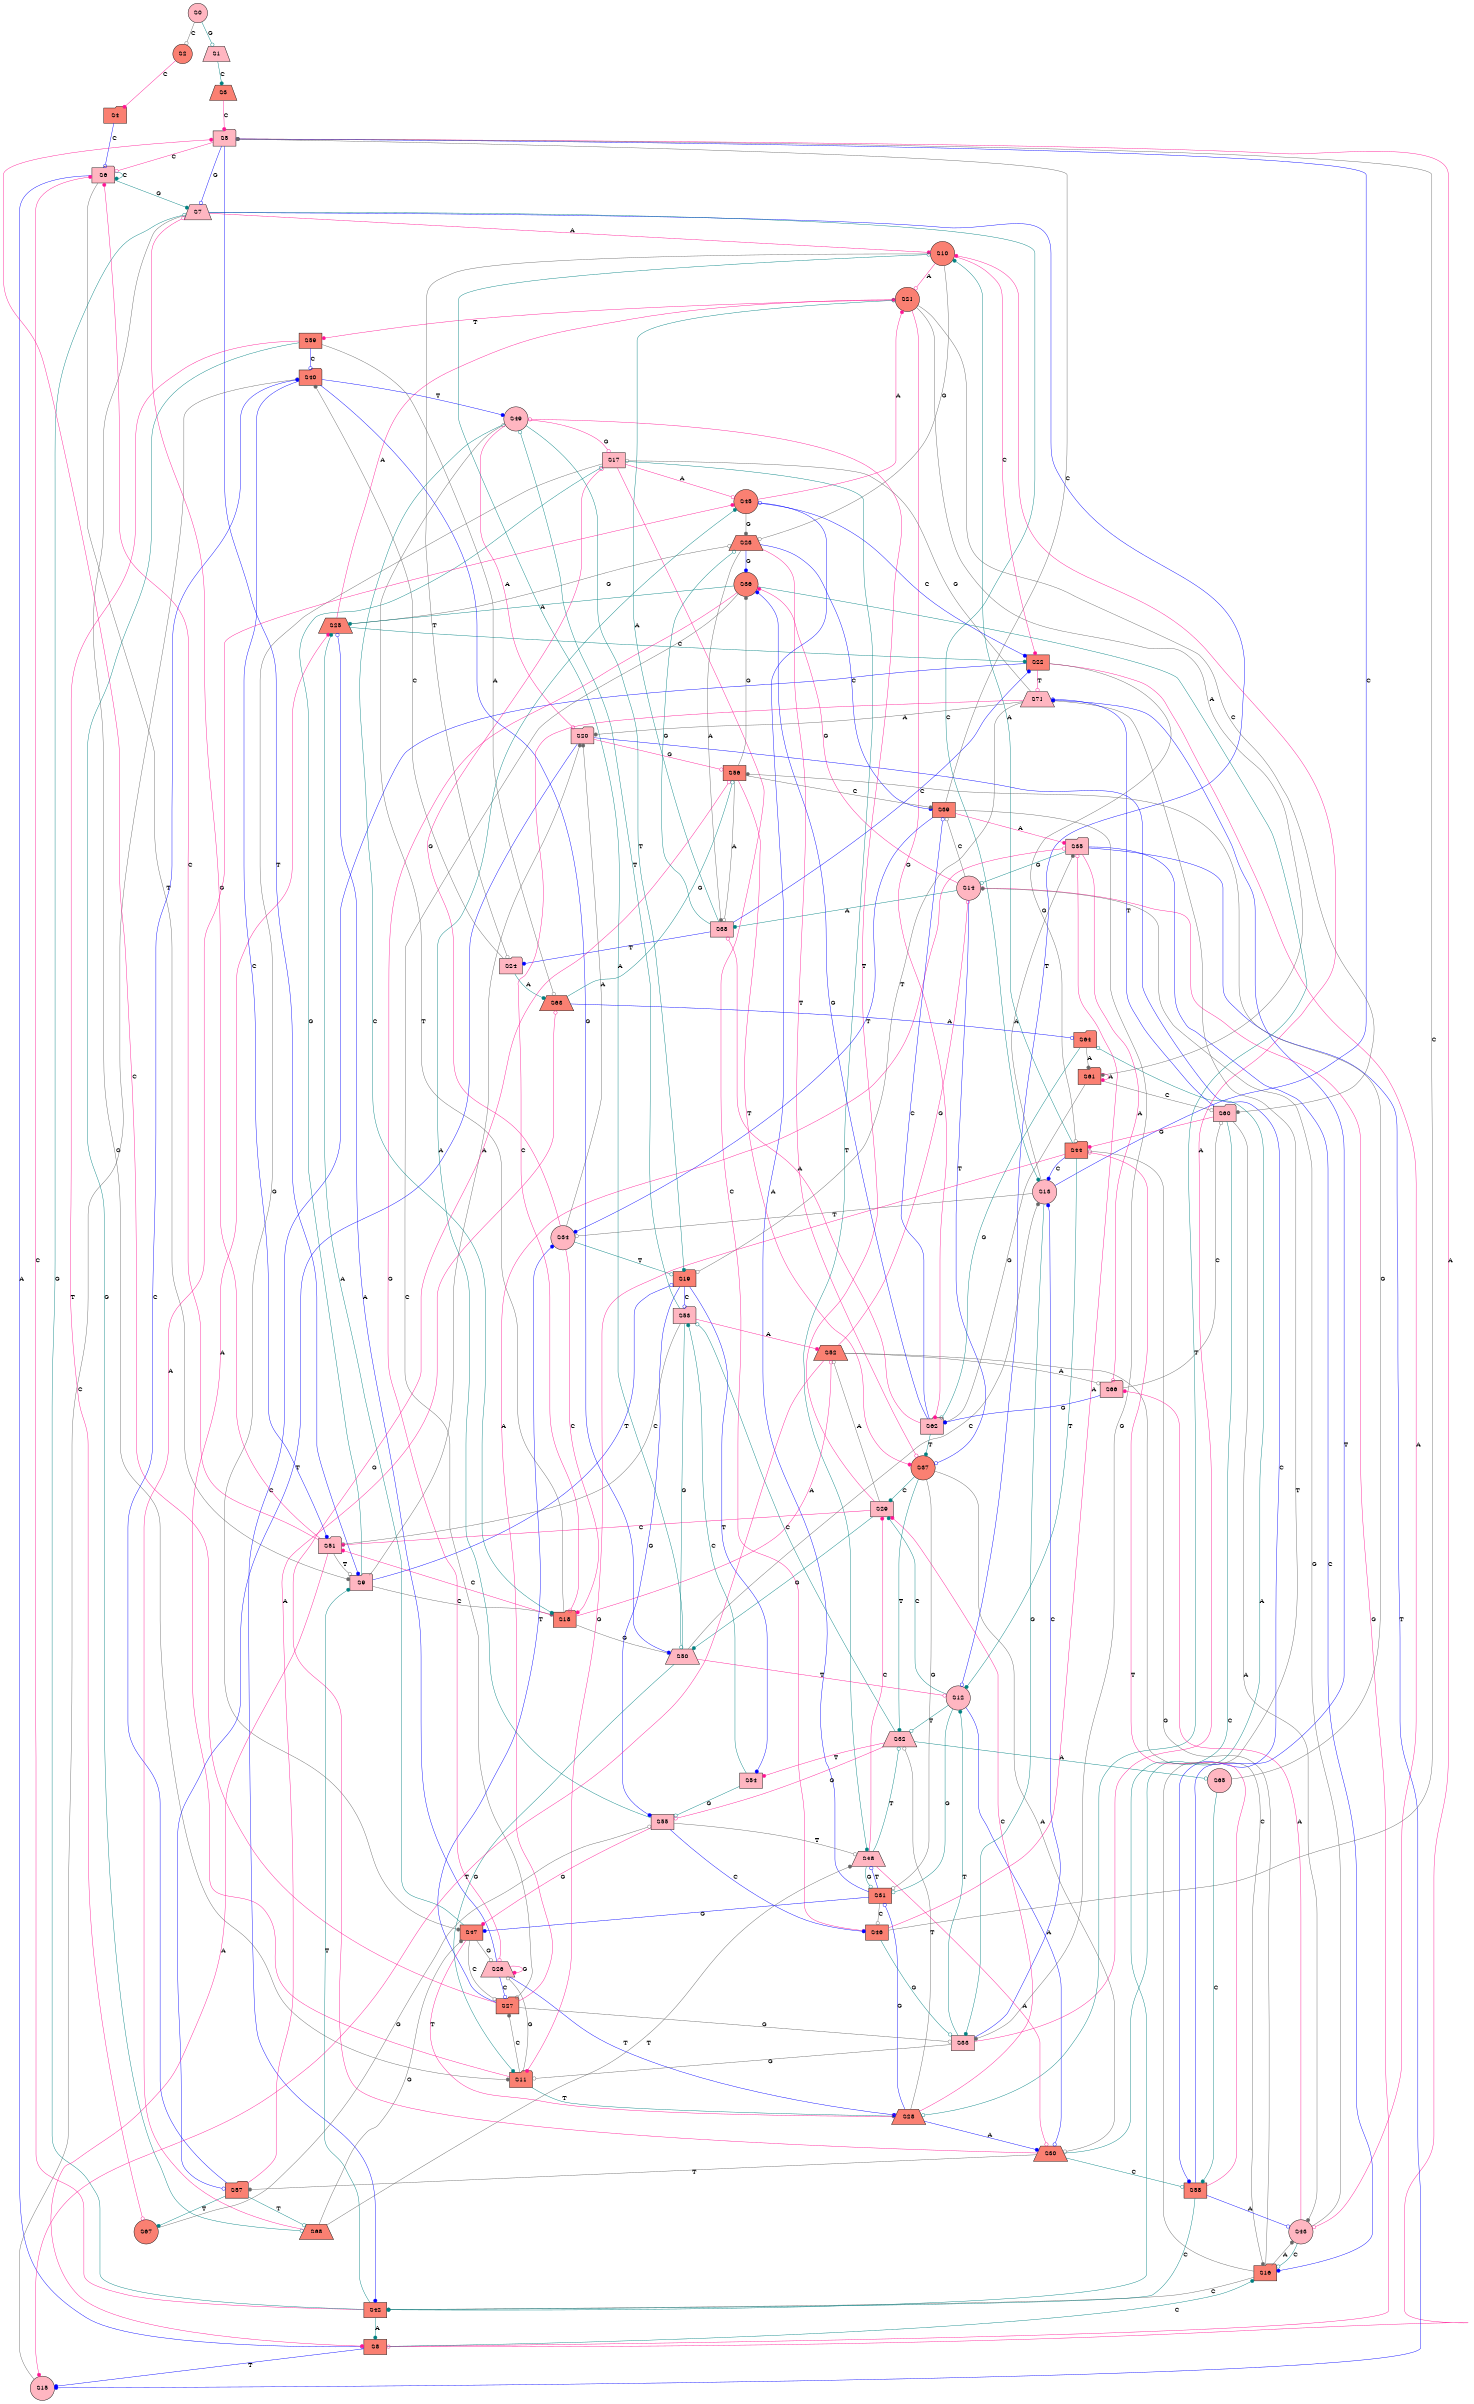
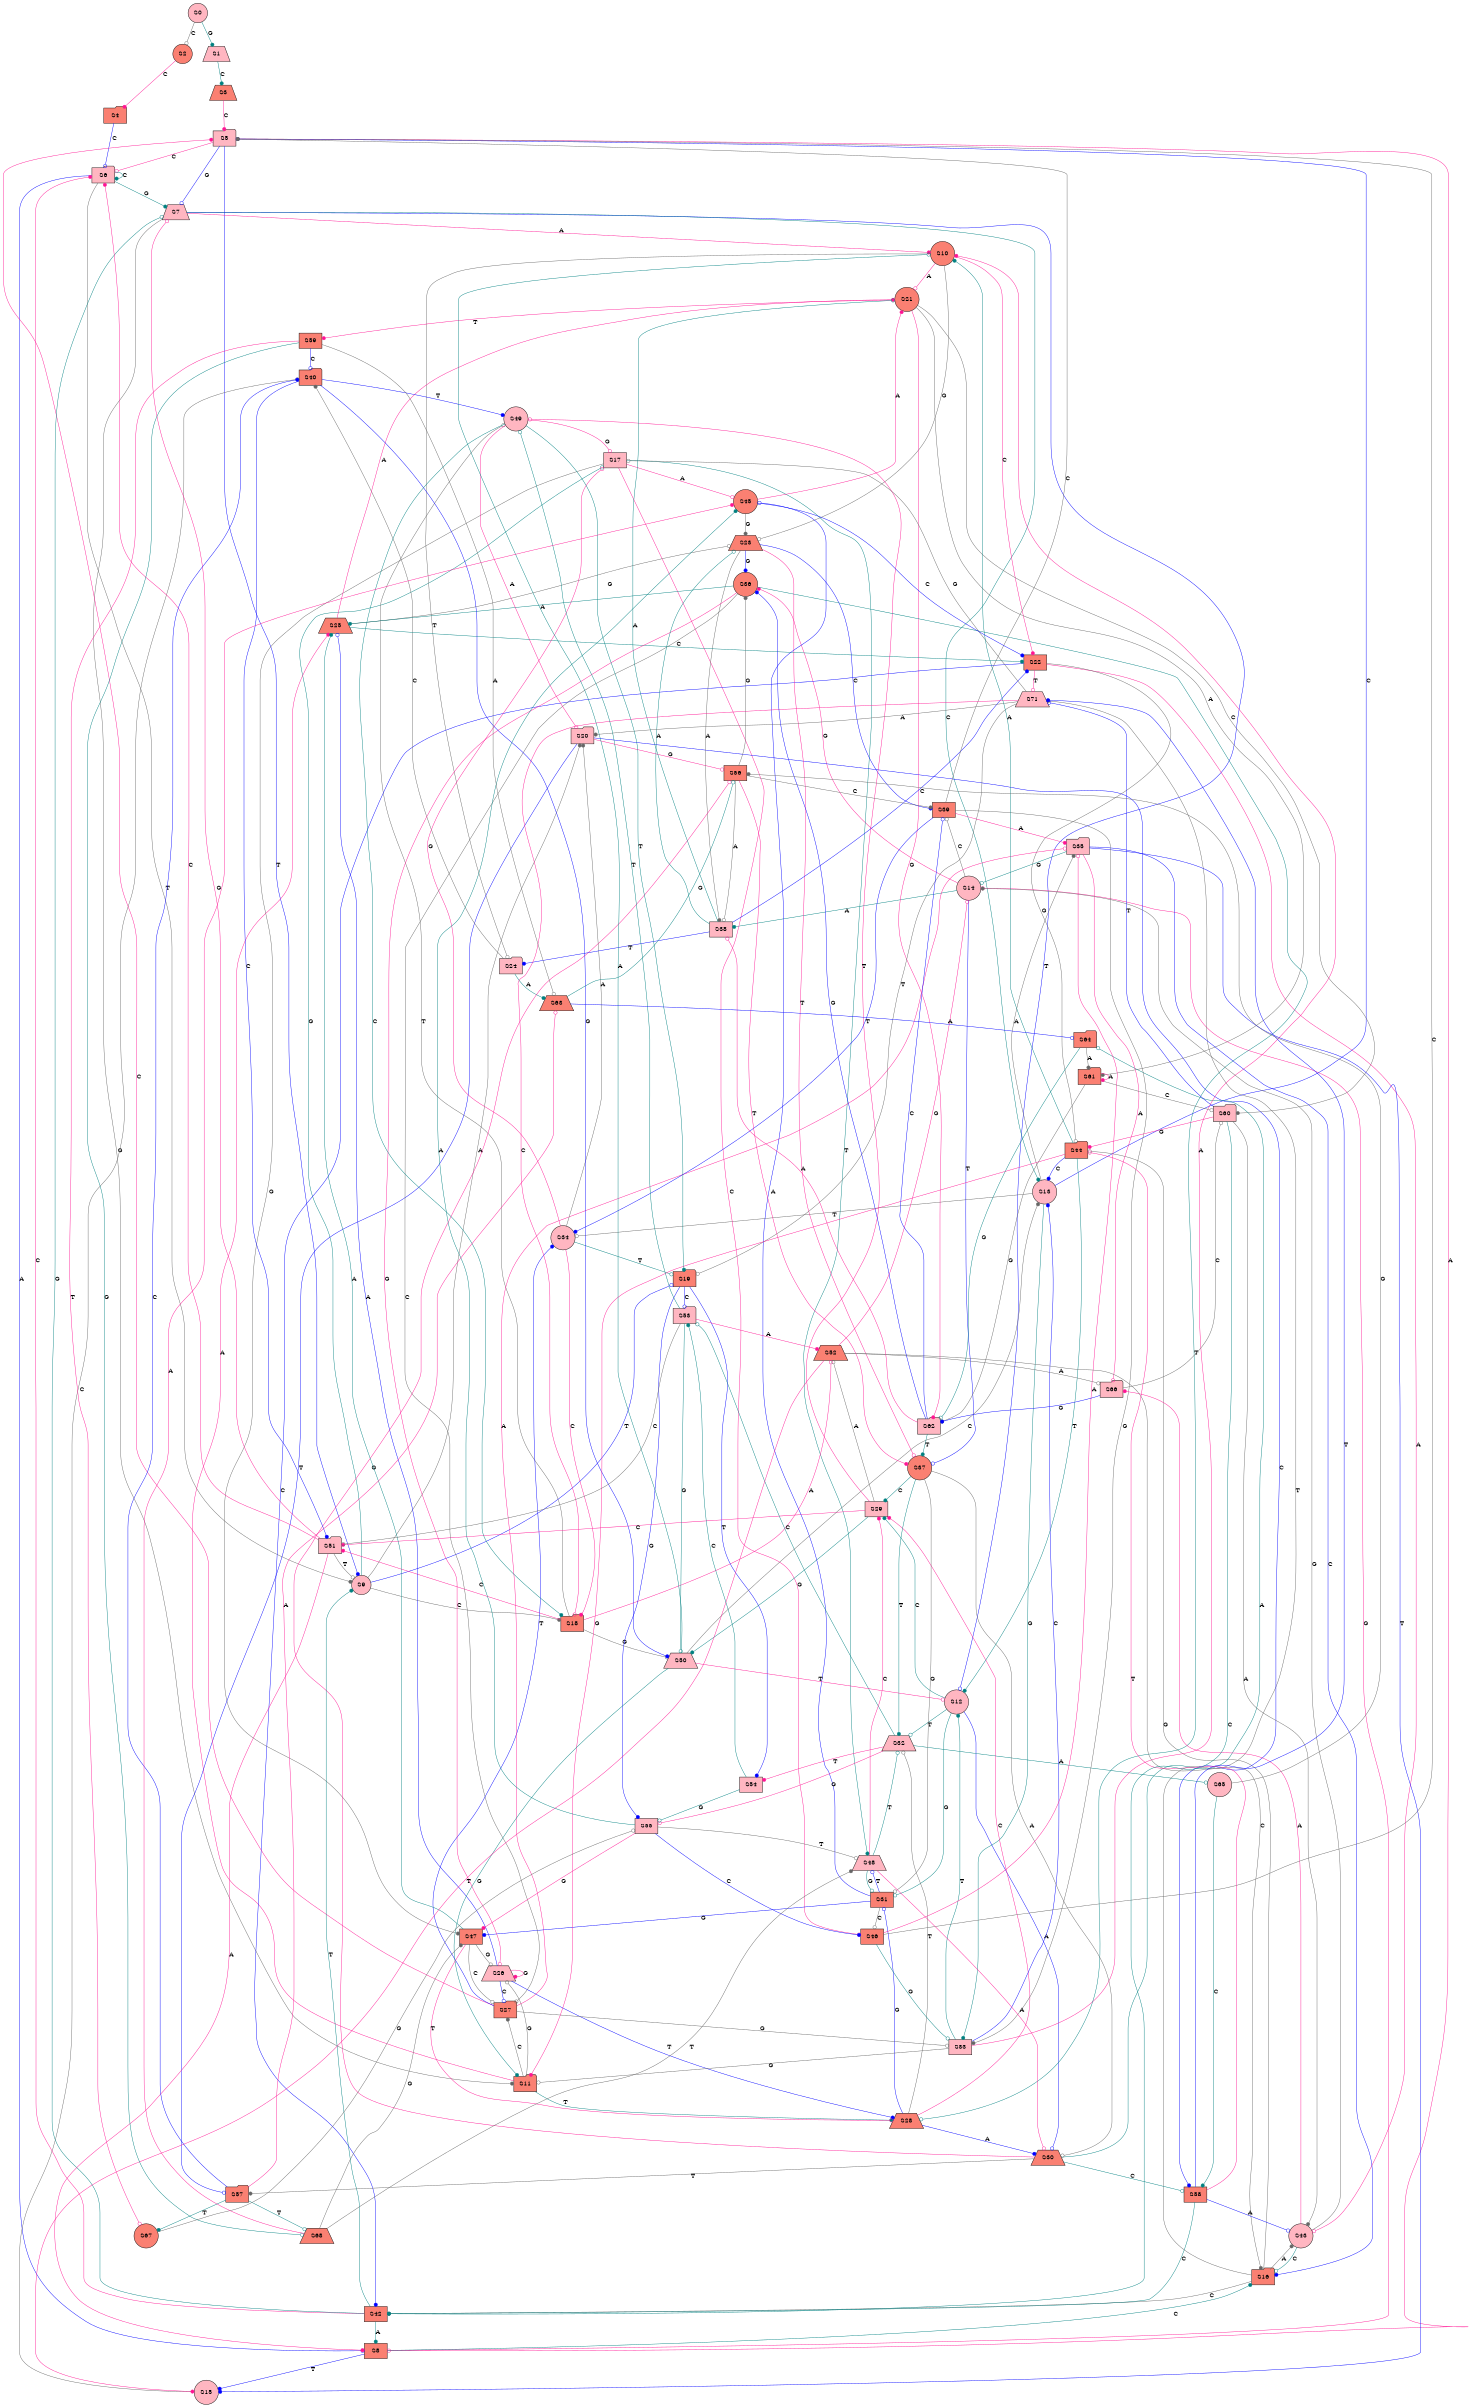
(207, 32) -> (207, 32)
(666, 736) -> (659, 736)
(361, 1583) -> (361, 1585)
